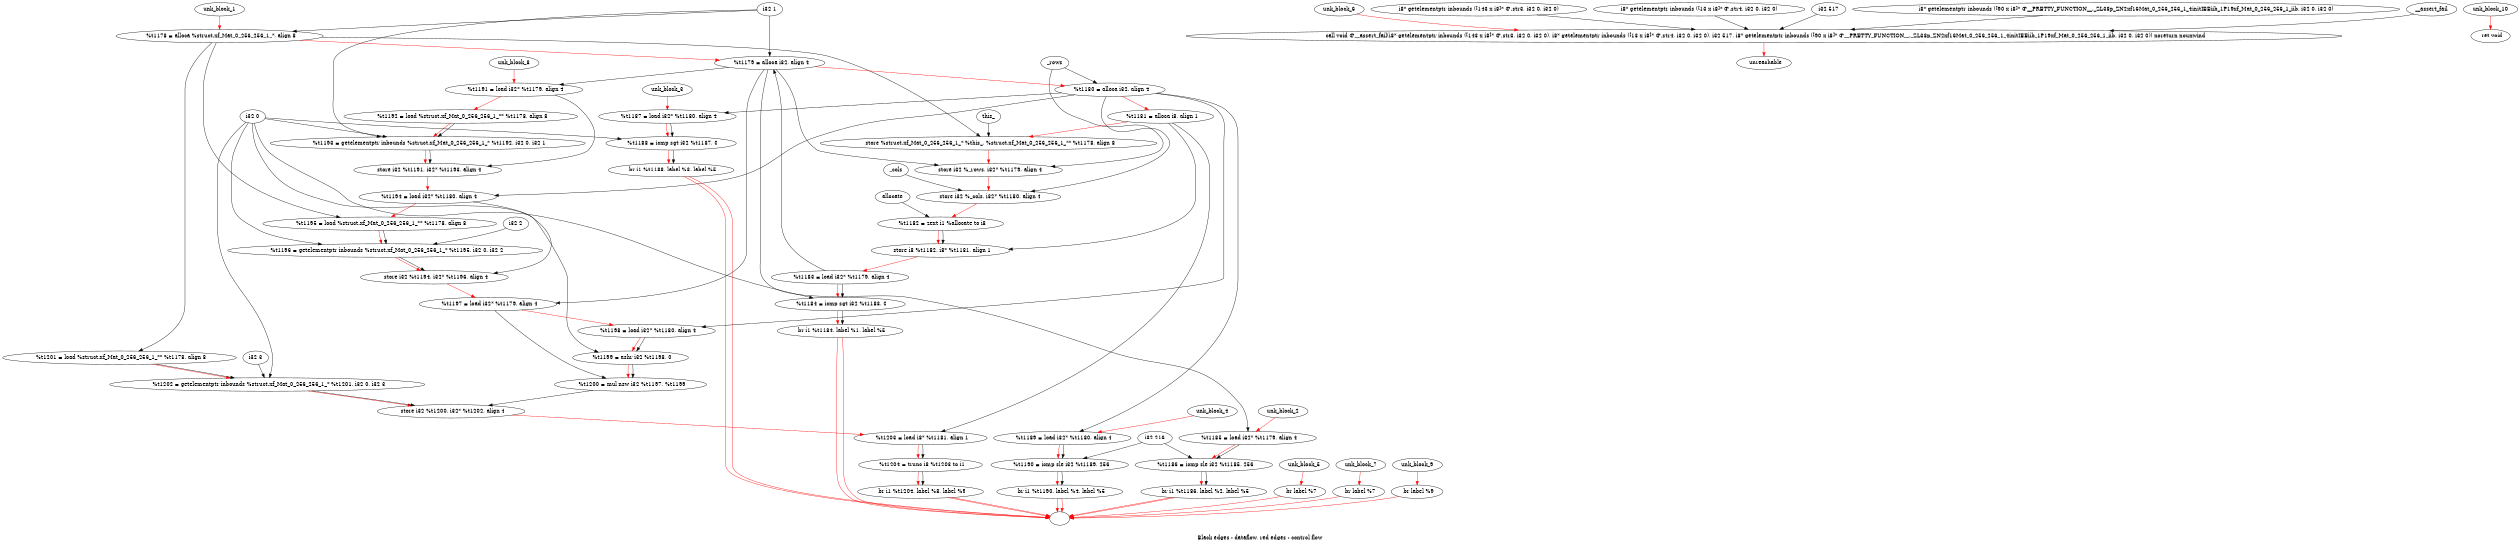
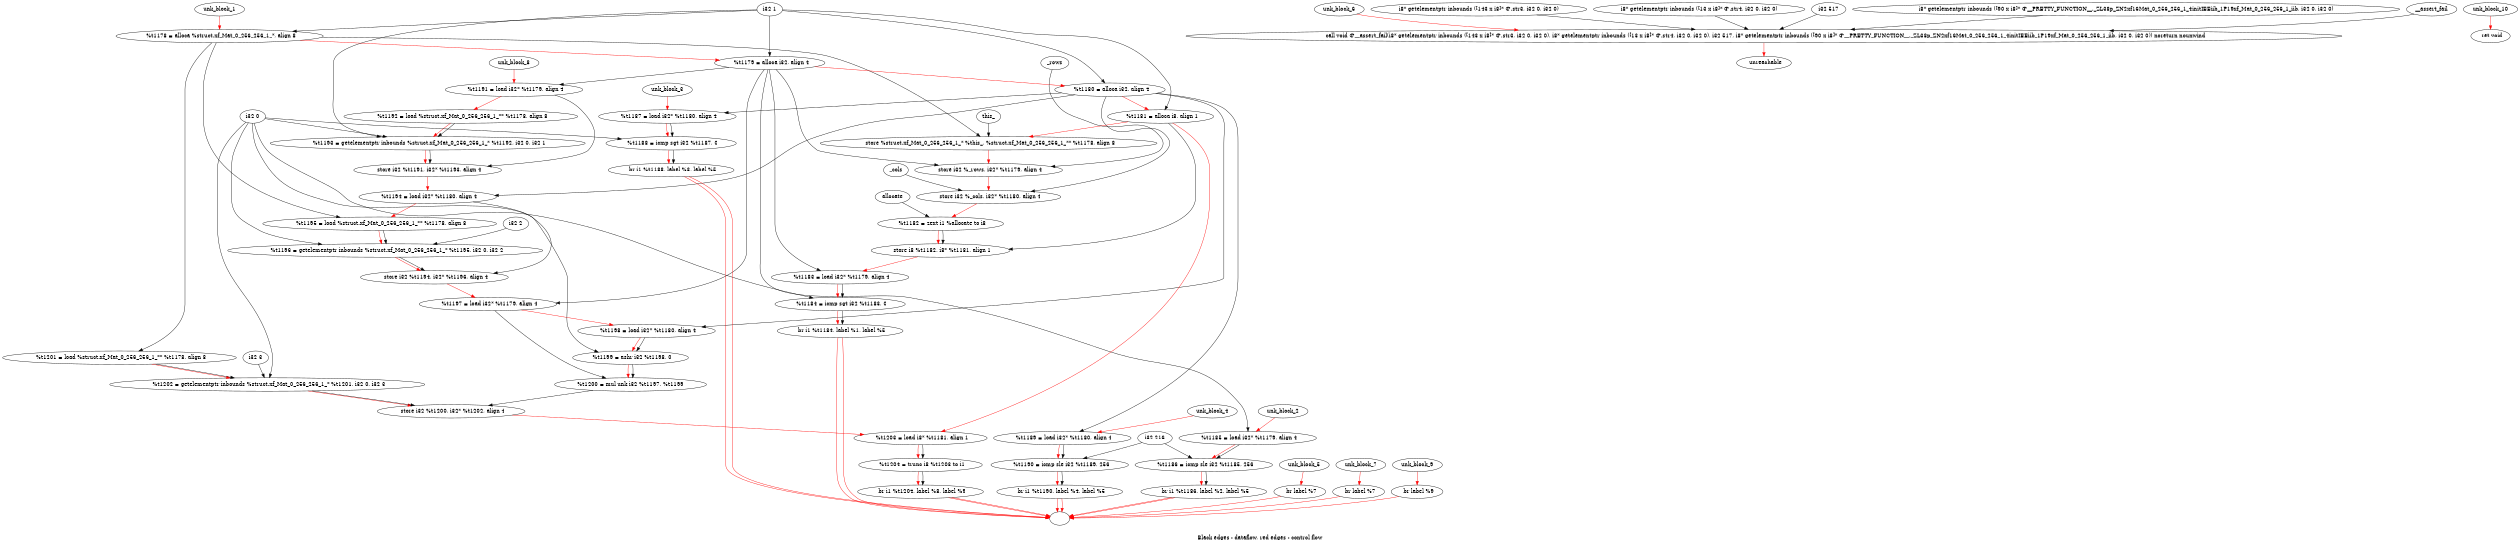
none -> (995, 29)
(1079, 75) -> (948, 29)
(782, 182) -> (775, 179)
(1148, 322) -> (1148, 322)
(631, 385) -> (631, 385)
